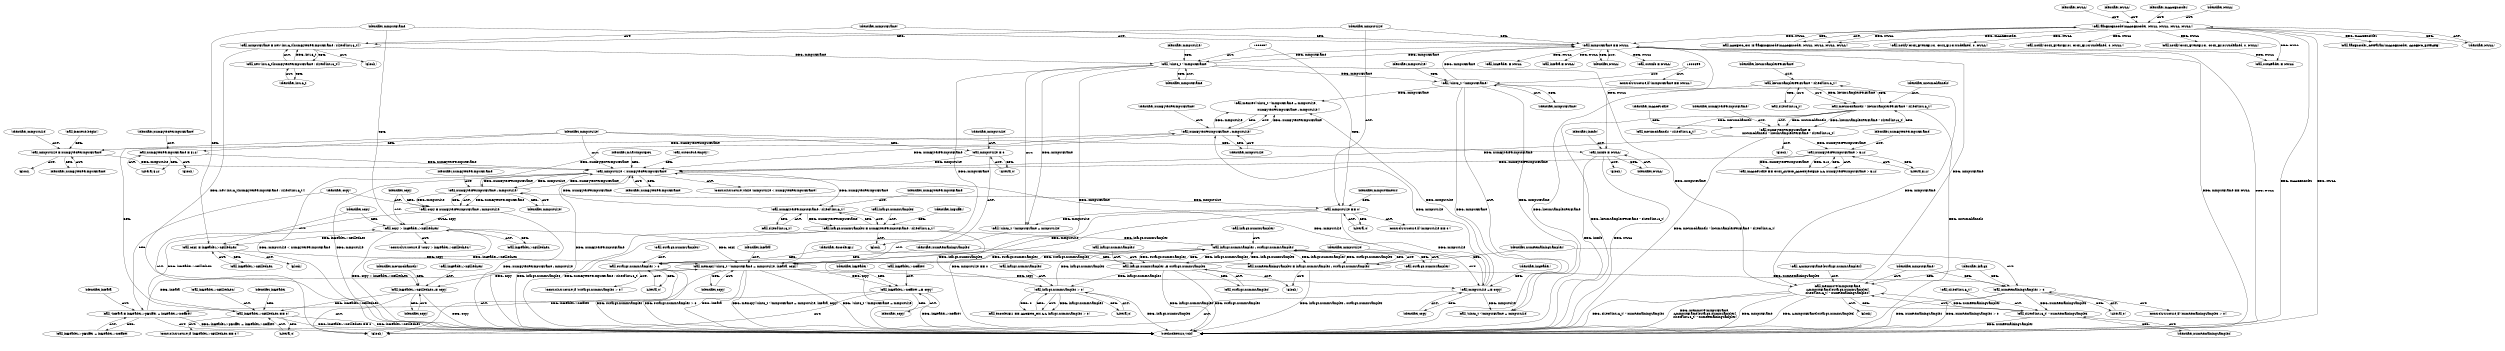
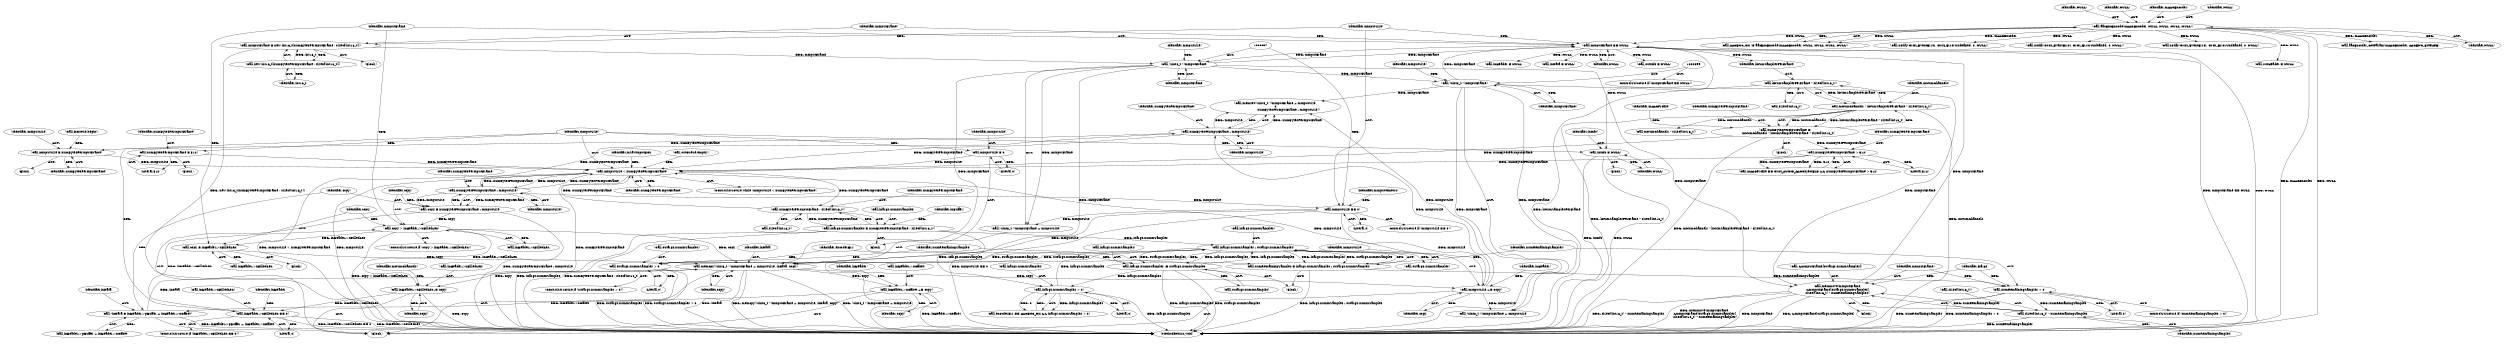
(2014, 50) -> (1697, 51)
(447, 219) -> (447, 219)
